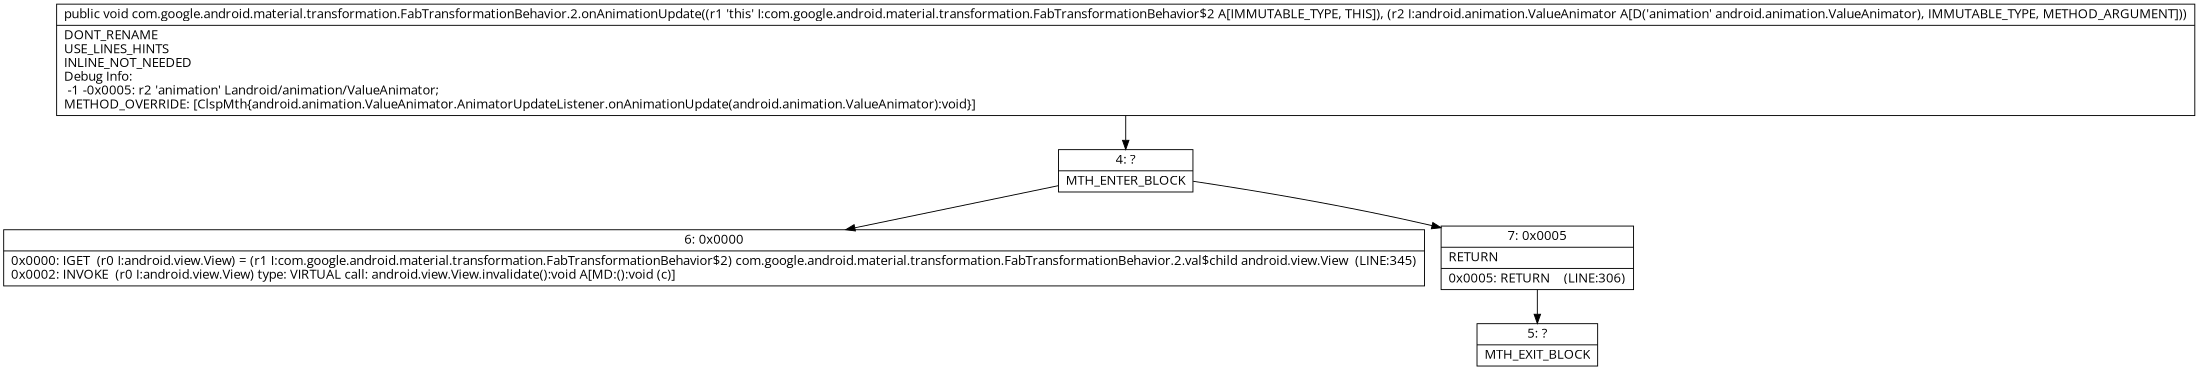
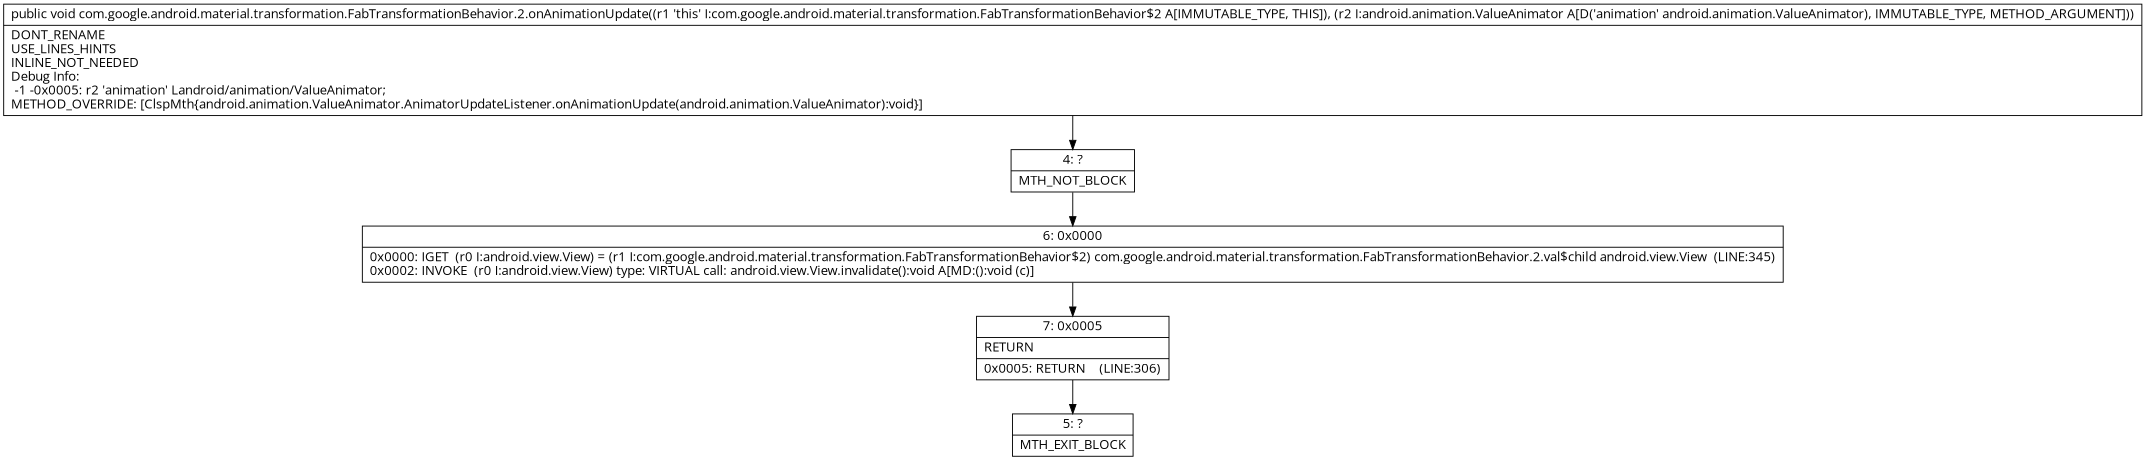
(1126, 181) -> (1073, 181)
(1313, 201) -> (1073, 295)
